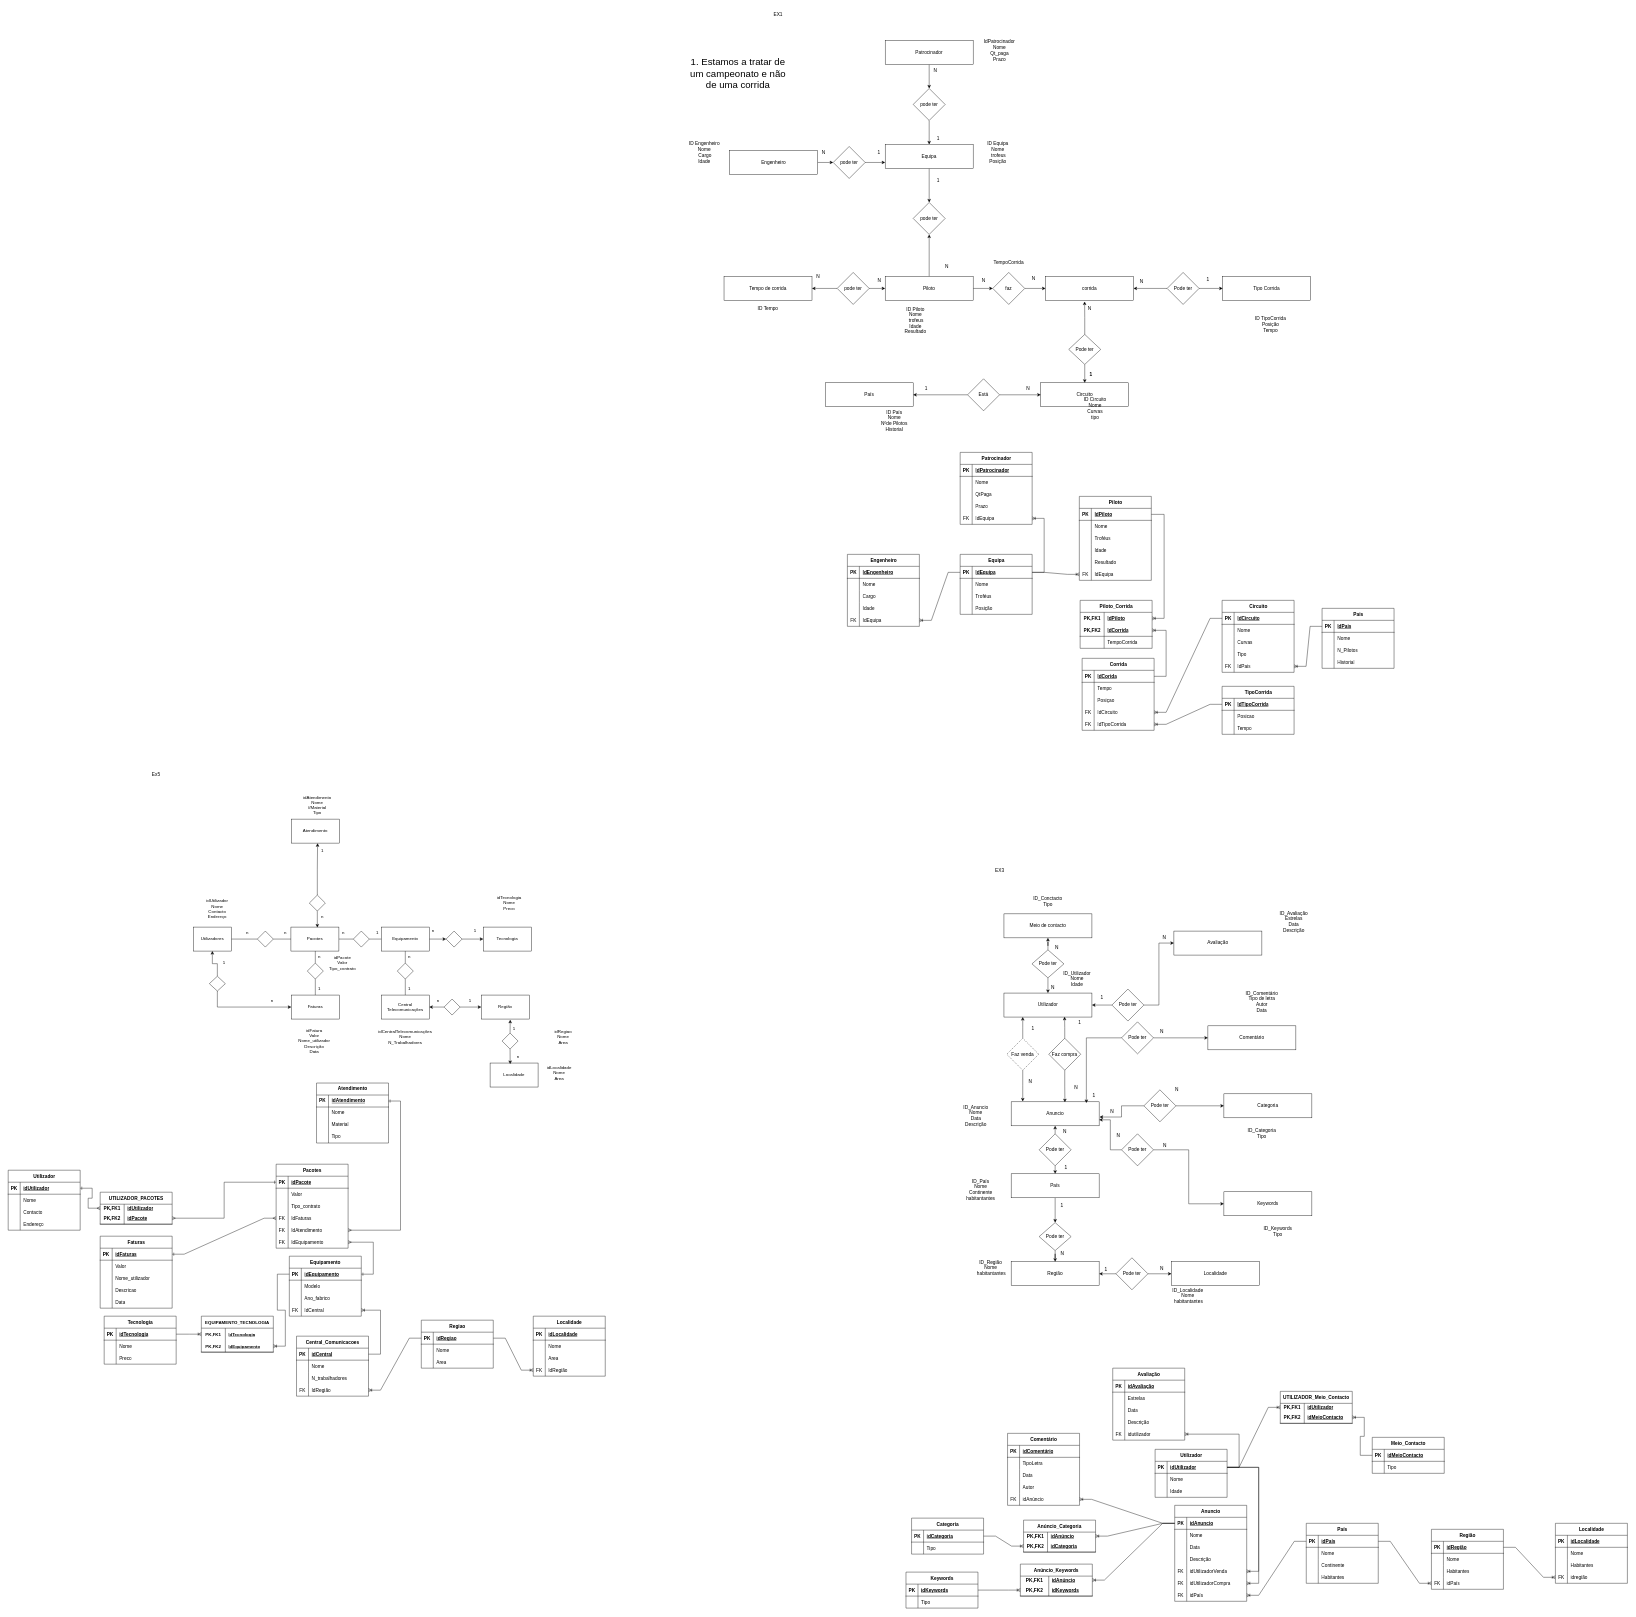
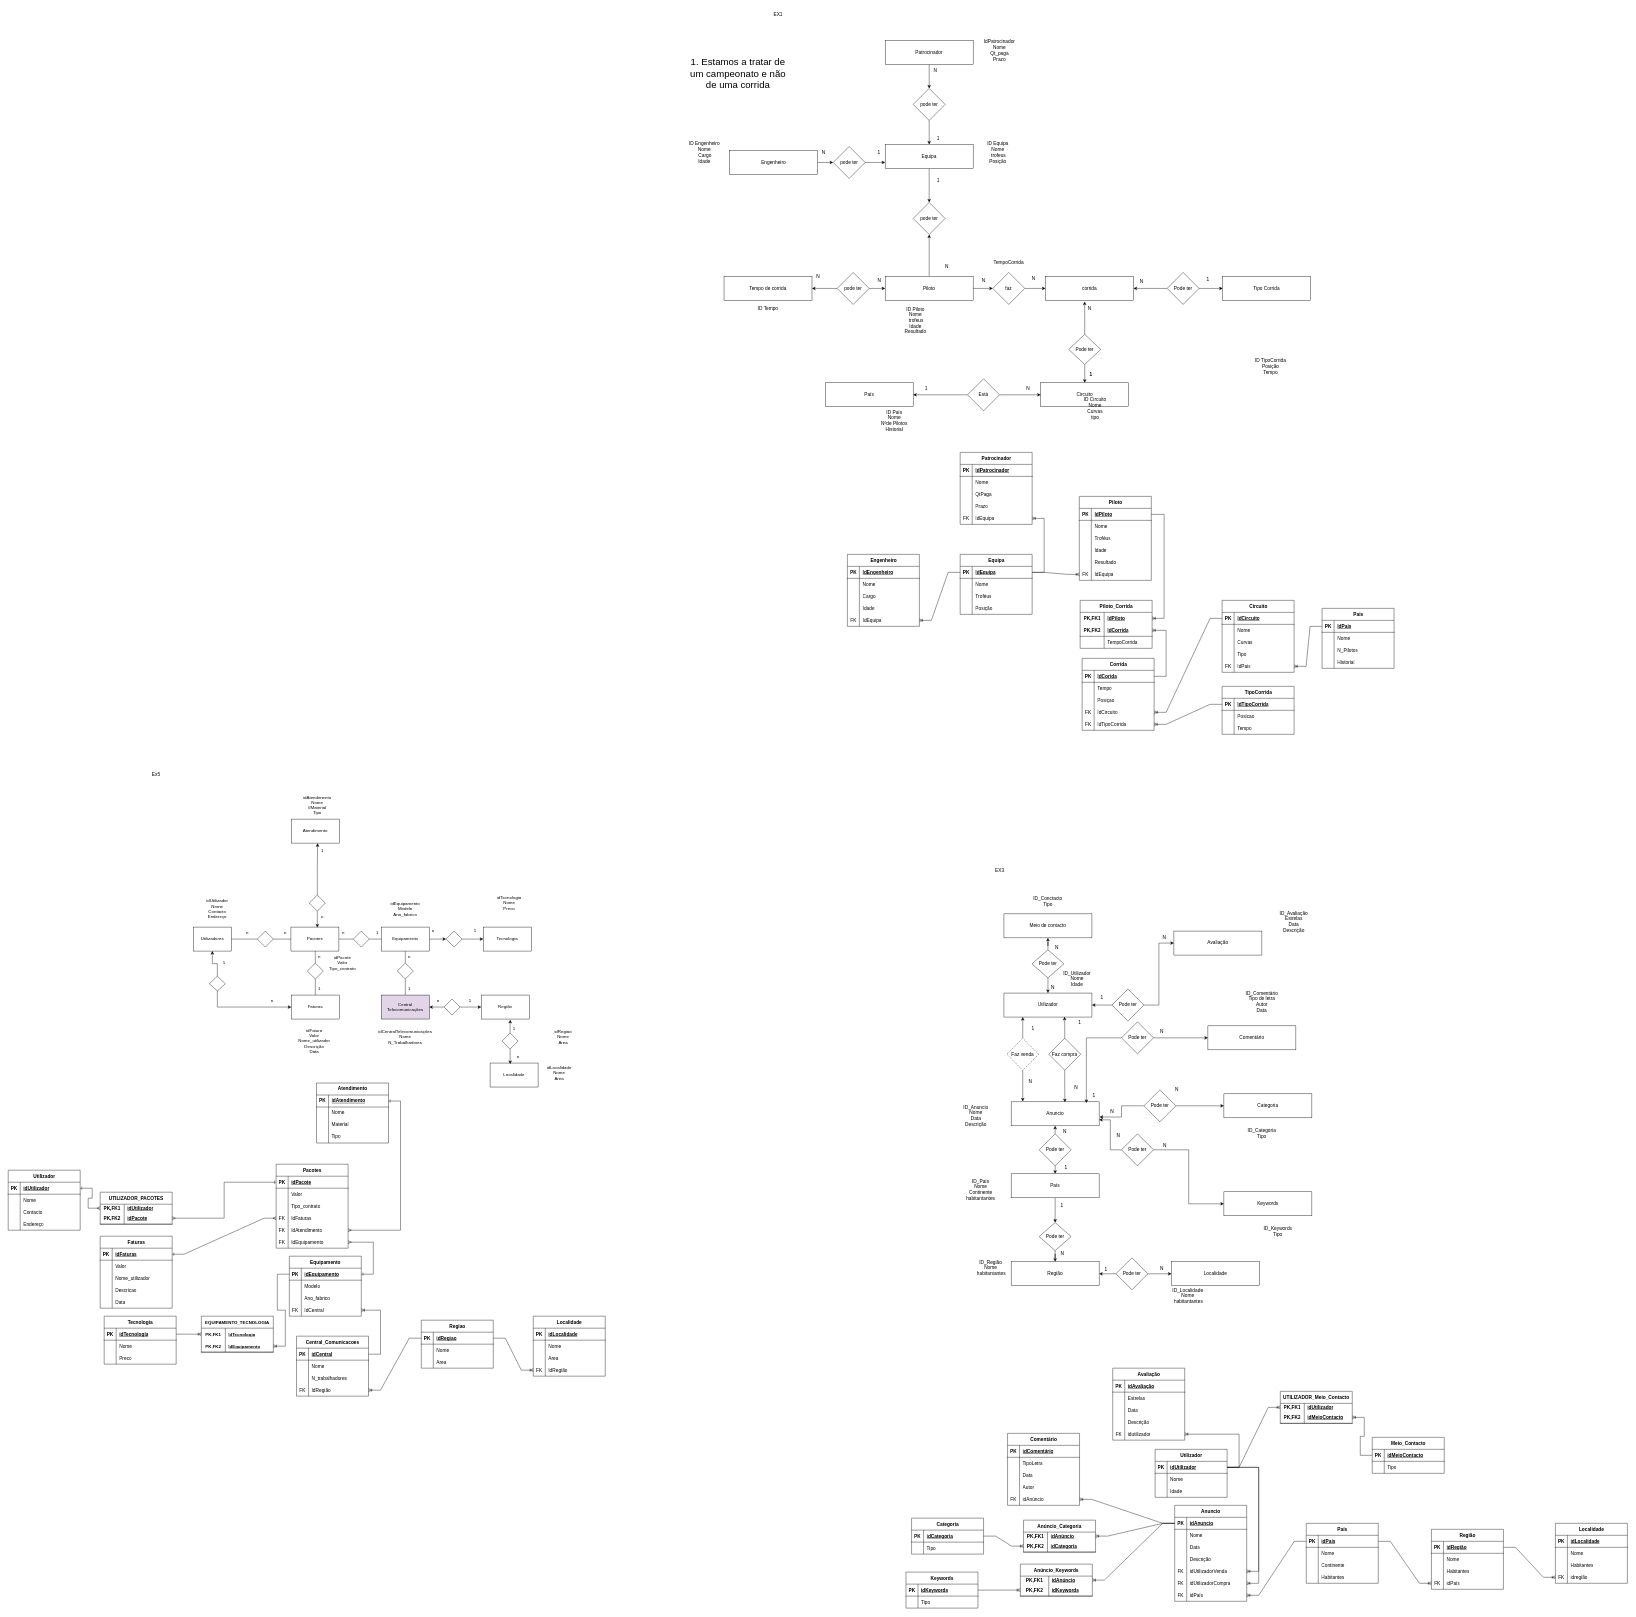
(1271, 324) -> (1271, 366)
none -> (405, 909)
(405, 1007) -> (405, 1007)
